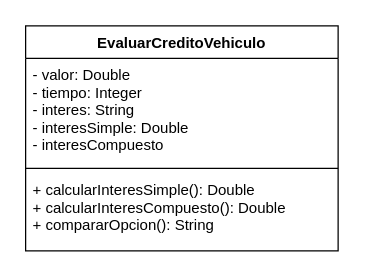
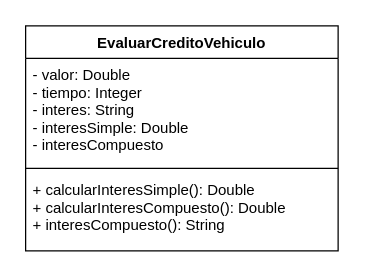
(156, 190) -> (156, 190)
